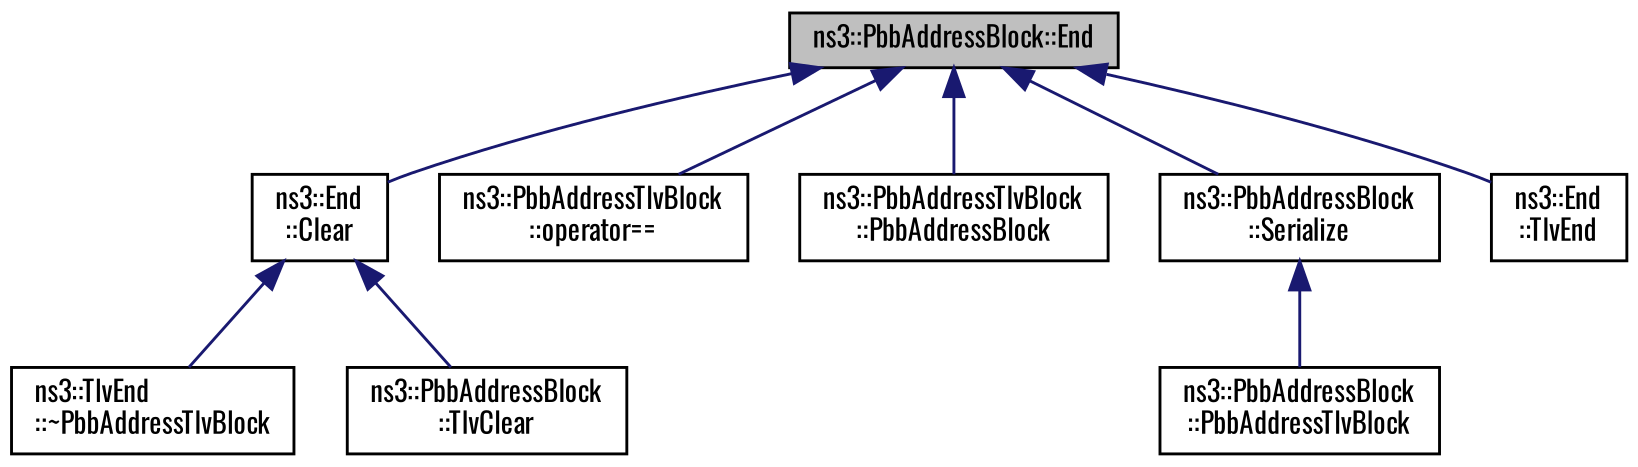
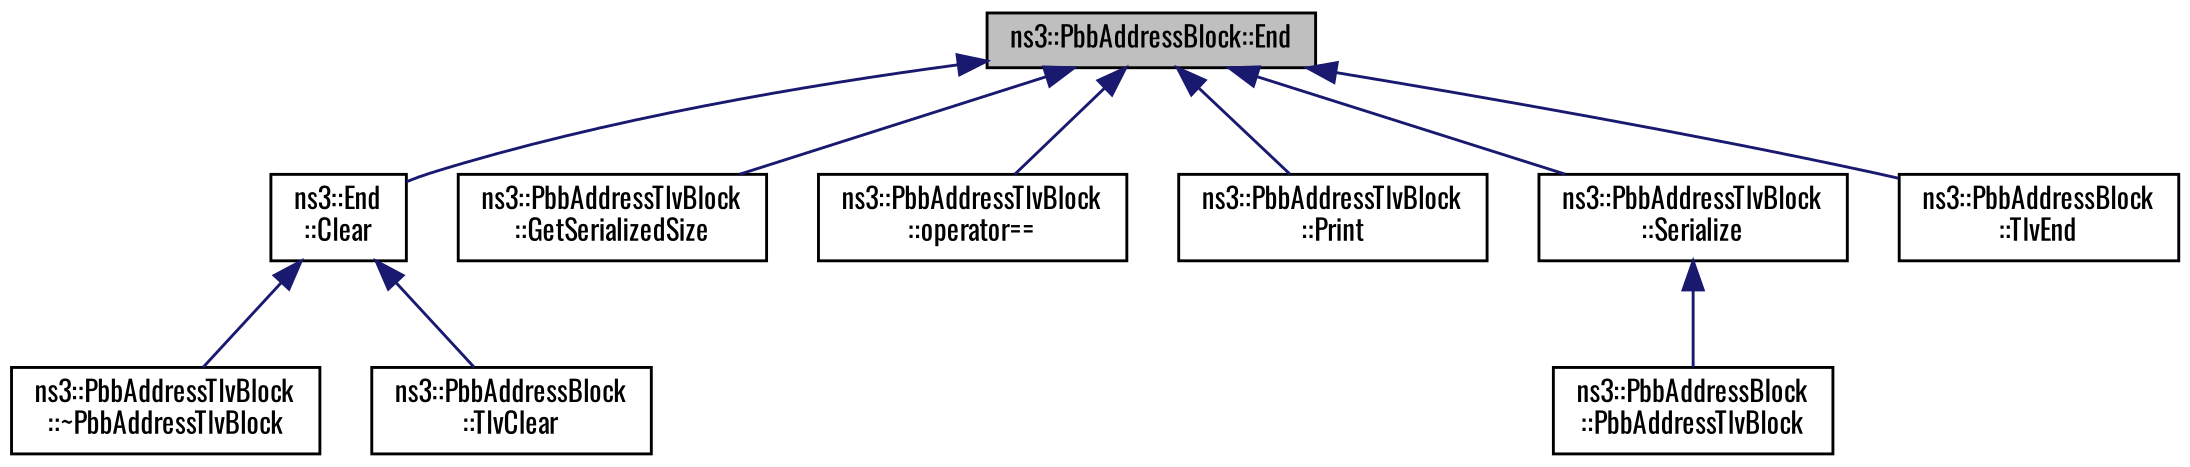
none -> (612, 218)
(954, 218) -> (1333, 218)
(1300, 218) -> (1693, 218)
(1559, 218) -> (2039, 218)
(153, 411) -> (166, 411)
